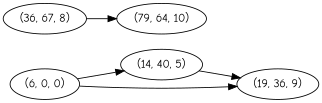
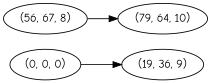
(45, 19) -> (45, 19)
(162, 65) -> none
(45, 84) -> (45, 65)
